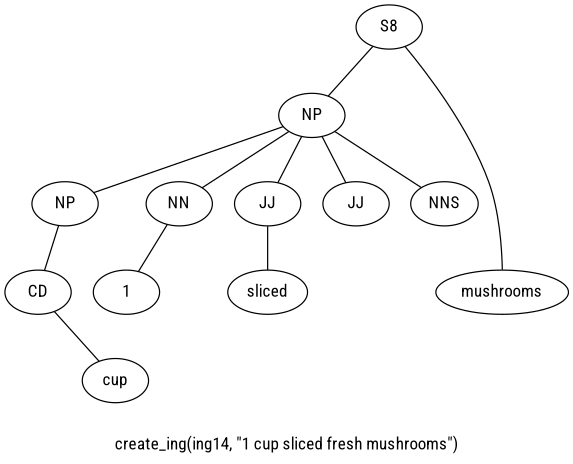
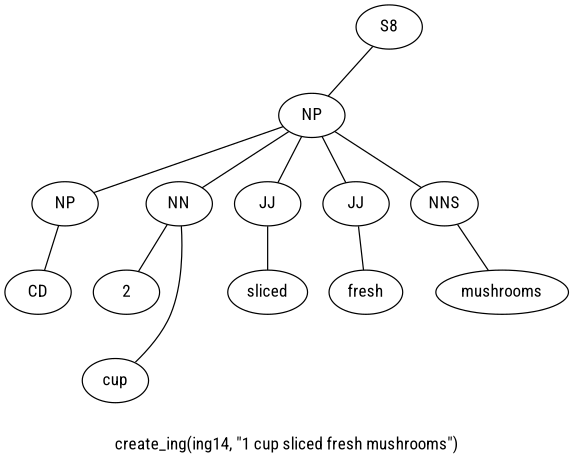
(474, 150) -> (473, 247)
(126, 292) -> (126, 292)
none -> (366, 292)
(77, 336) -> (175, 300)
